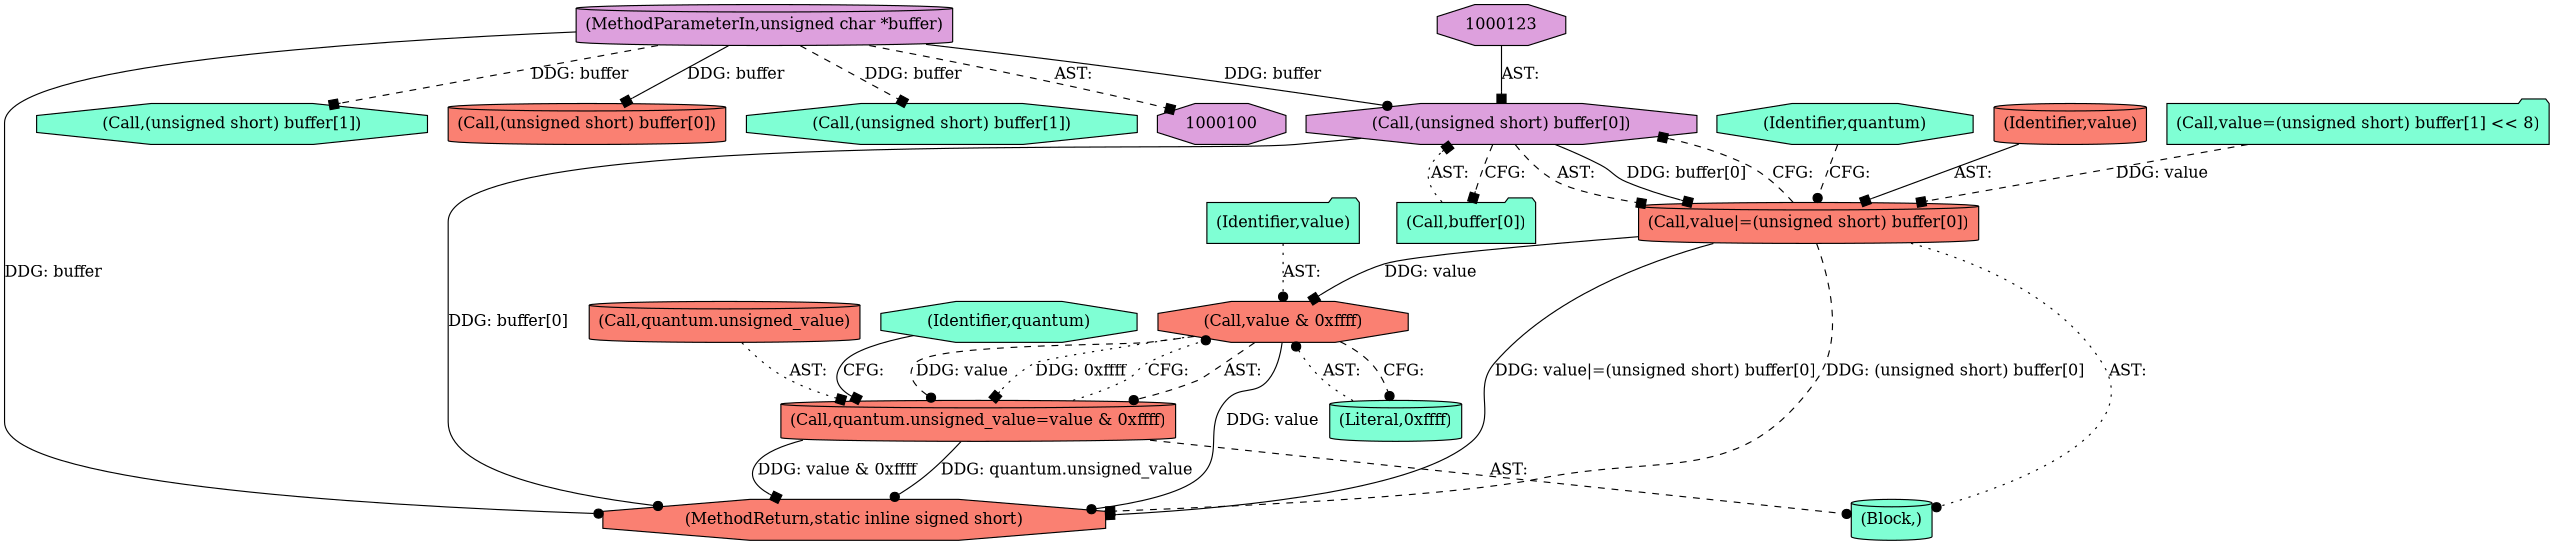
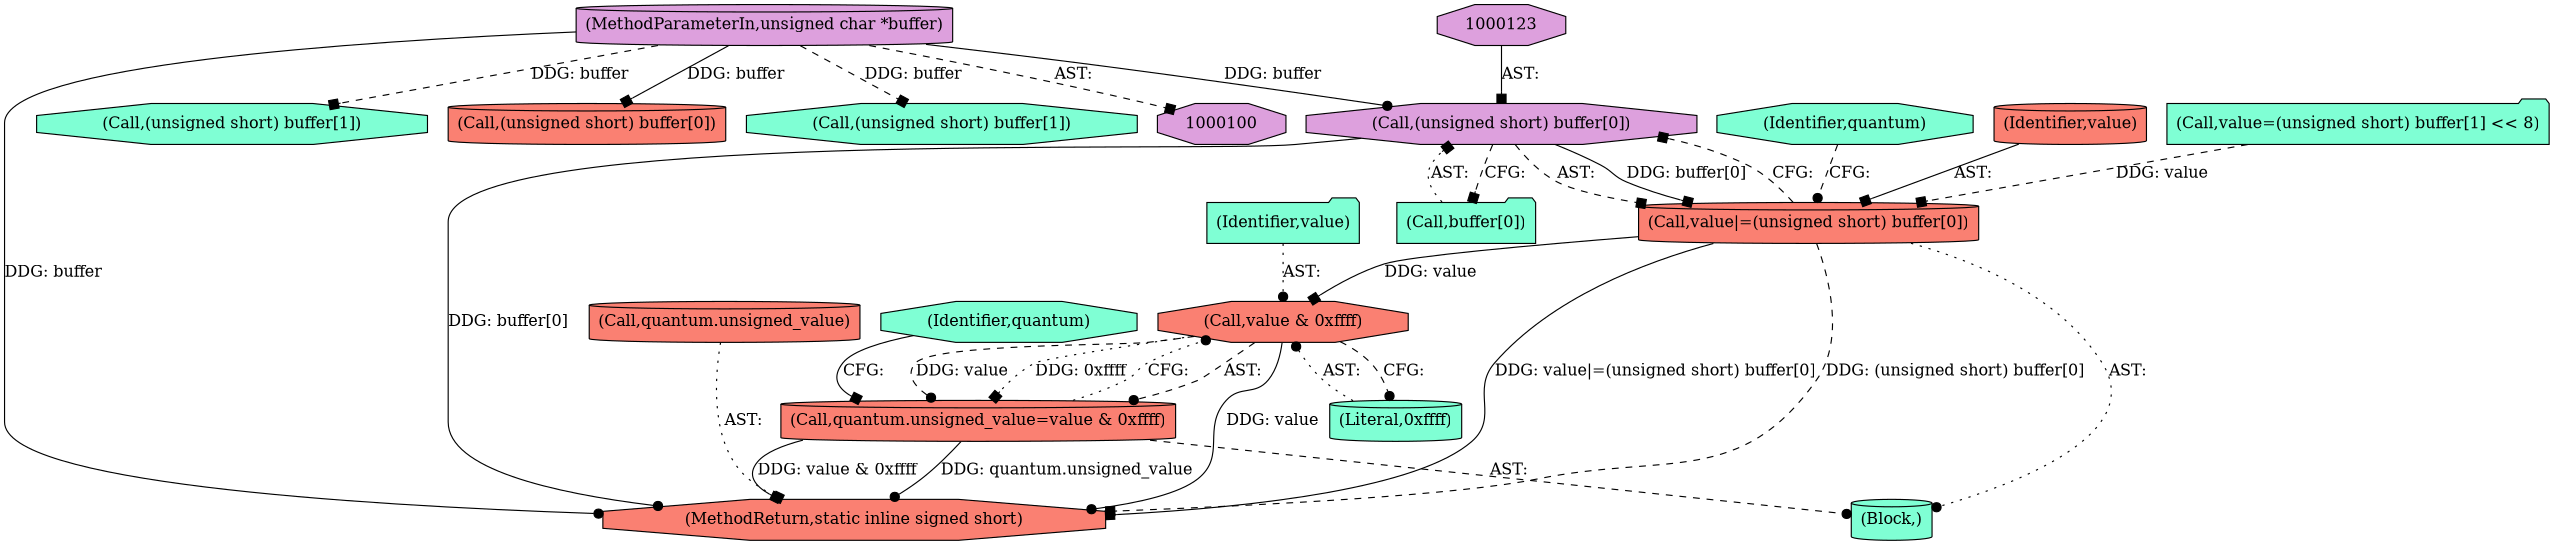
(784, 377) -> (721, 428)
